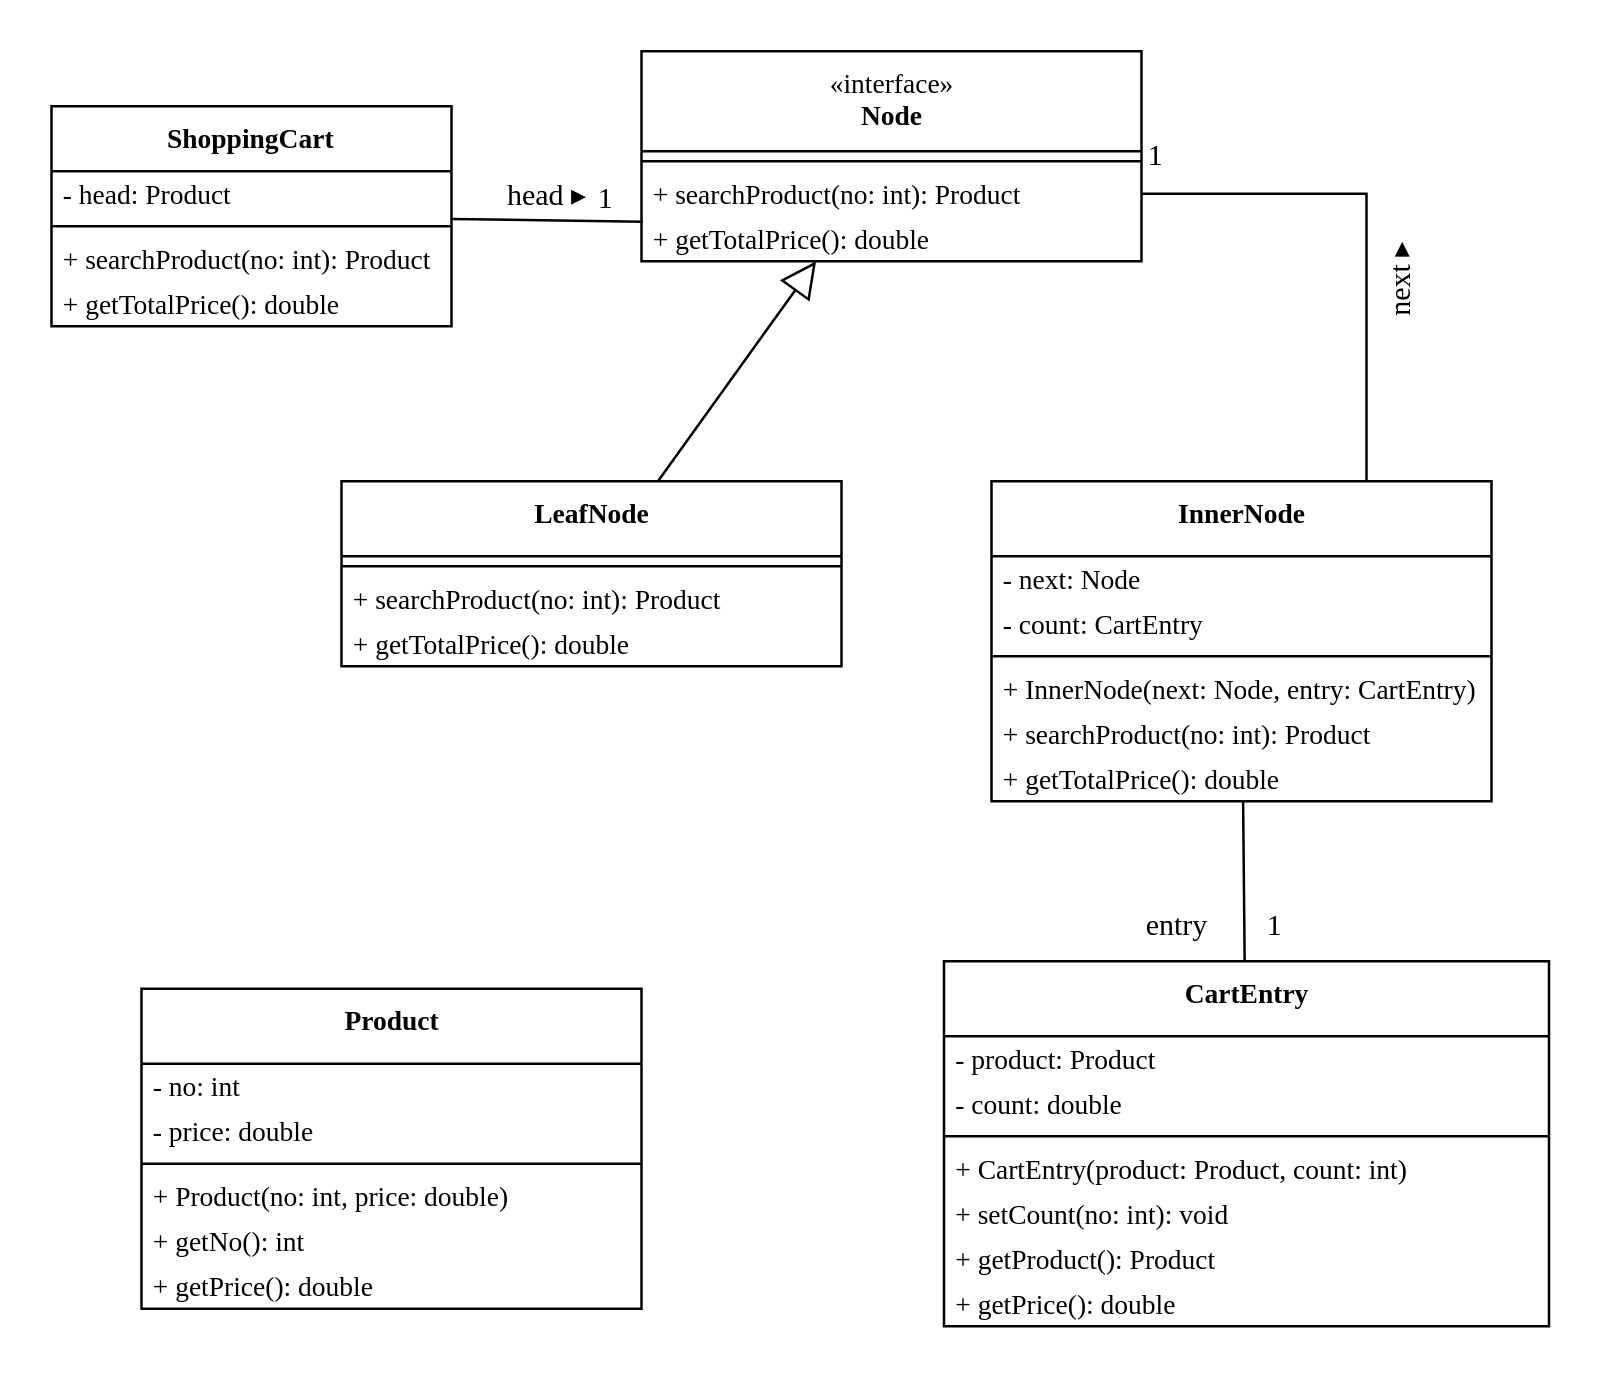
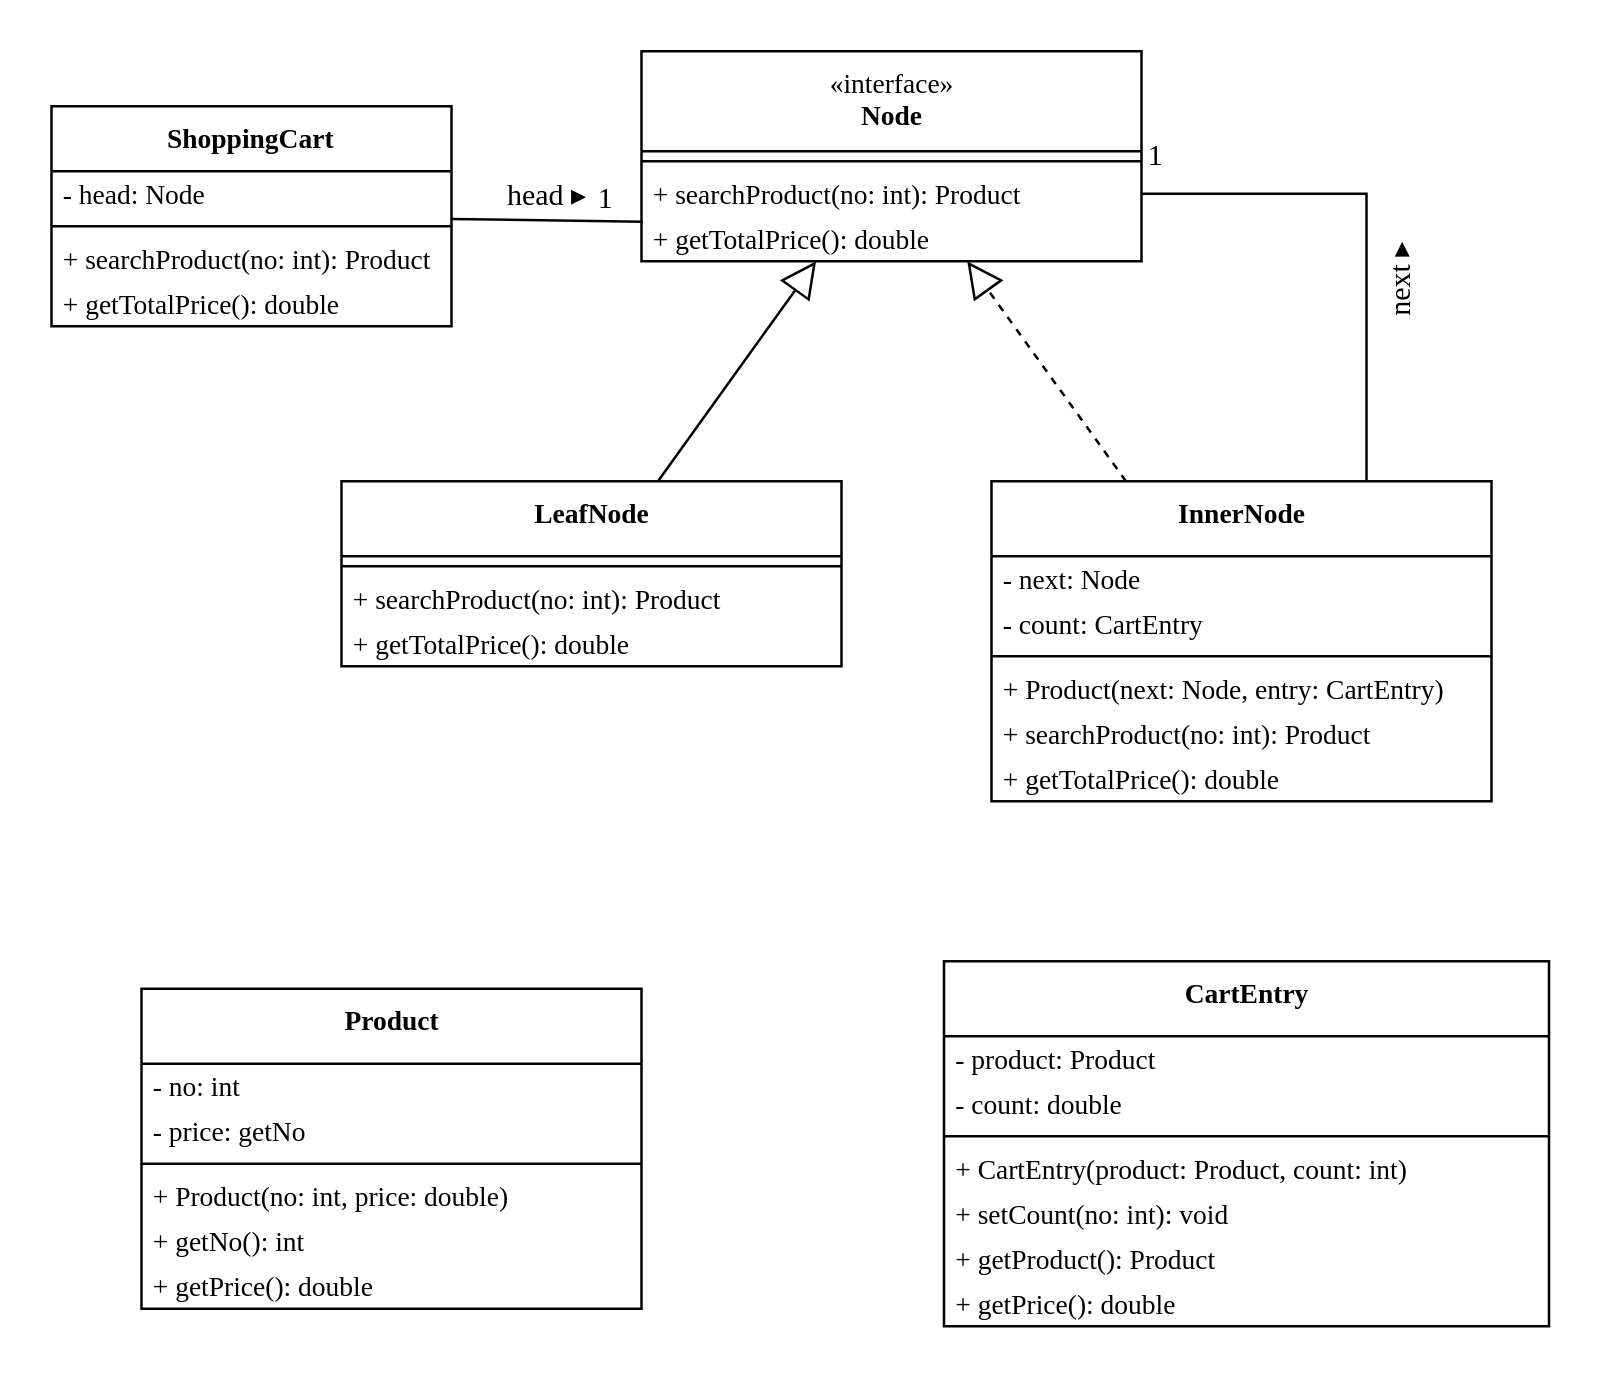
(167, 195) -> (144, 195)
none -> (1056, 385)
(1293, 690) -> (1278, 690)
(1244, 884) -> none
(250, 1132) -> (246, 1132)
